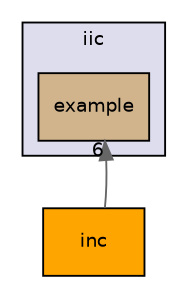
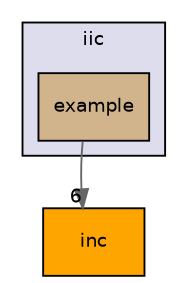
(106, 184) -> (81, 168)
